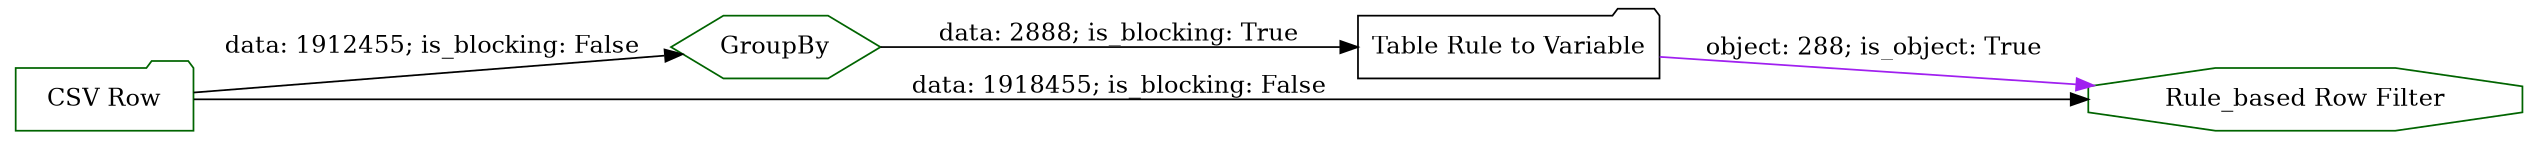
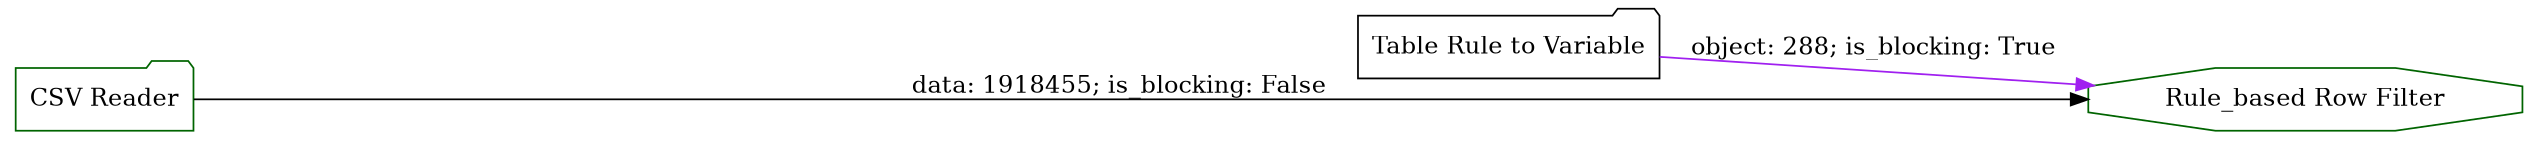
(776, 47) -> none
(1874, 48) -> (1874, 48)
(105, 99) -> (105, 99)
